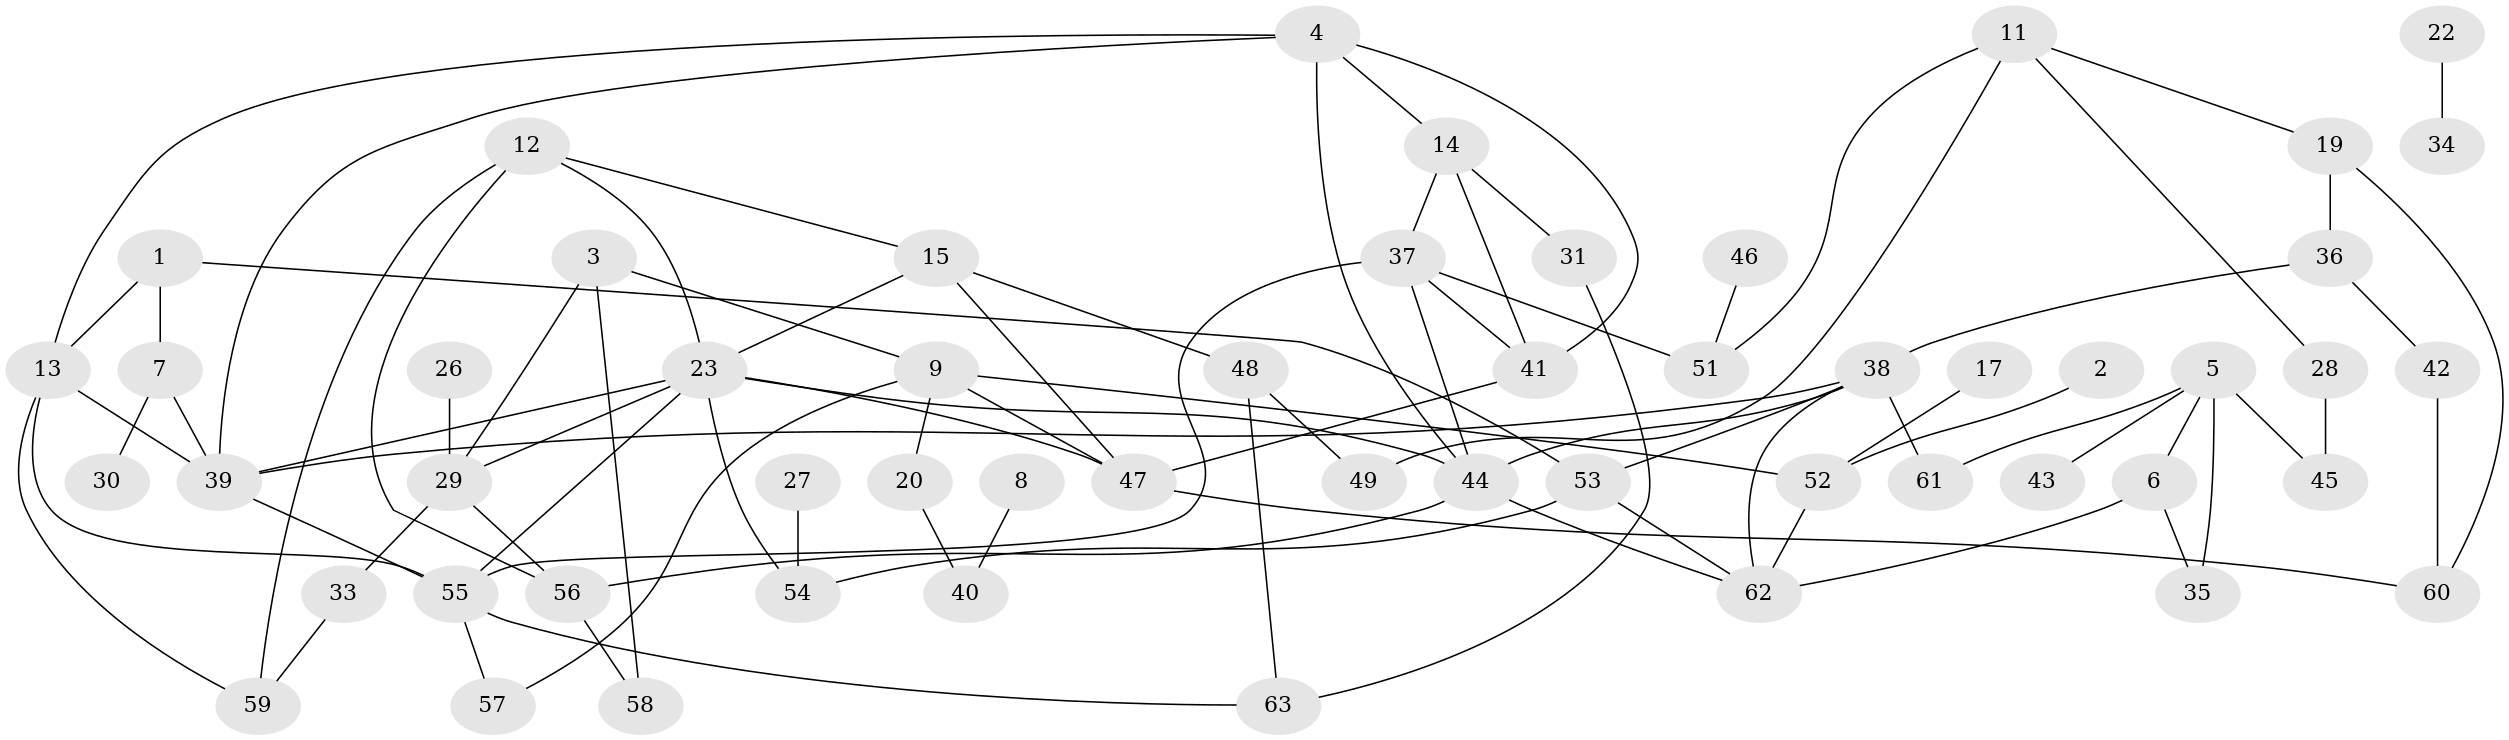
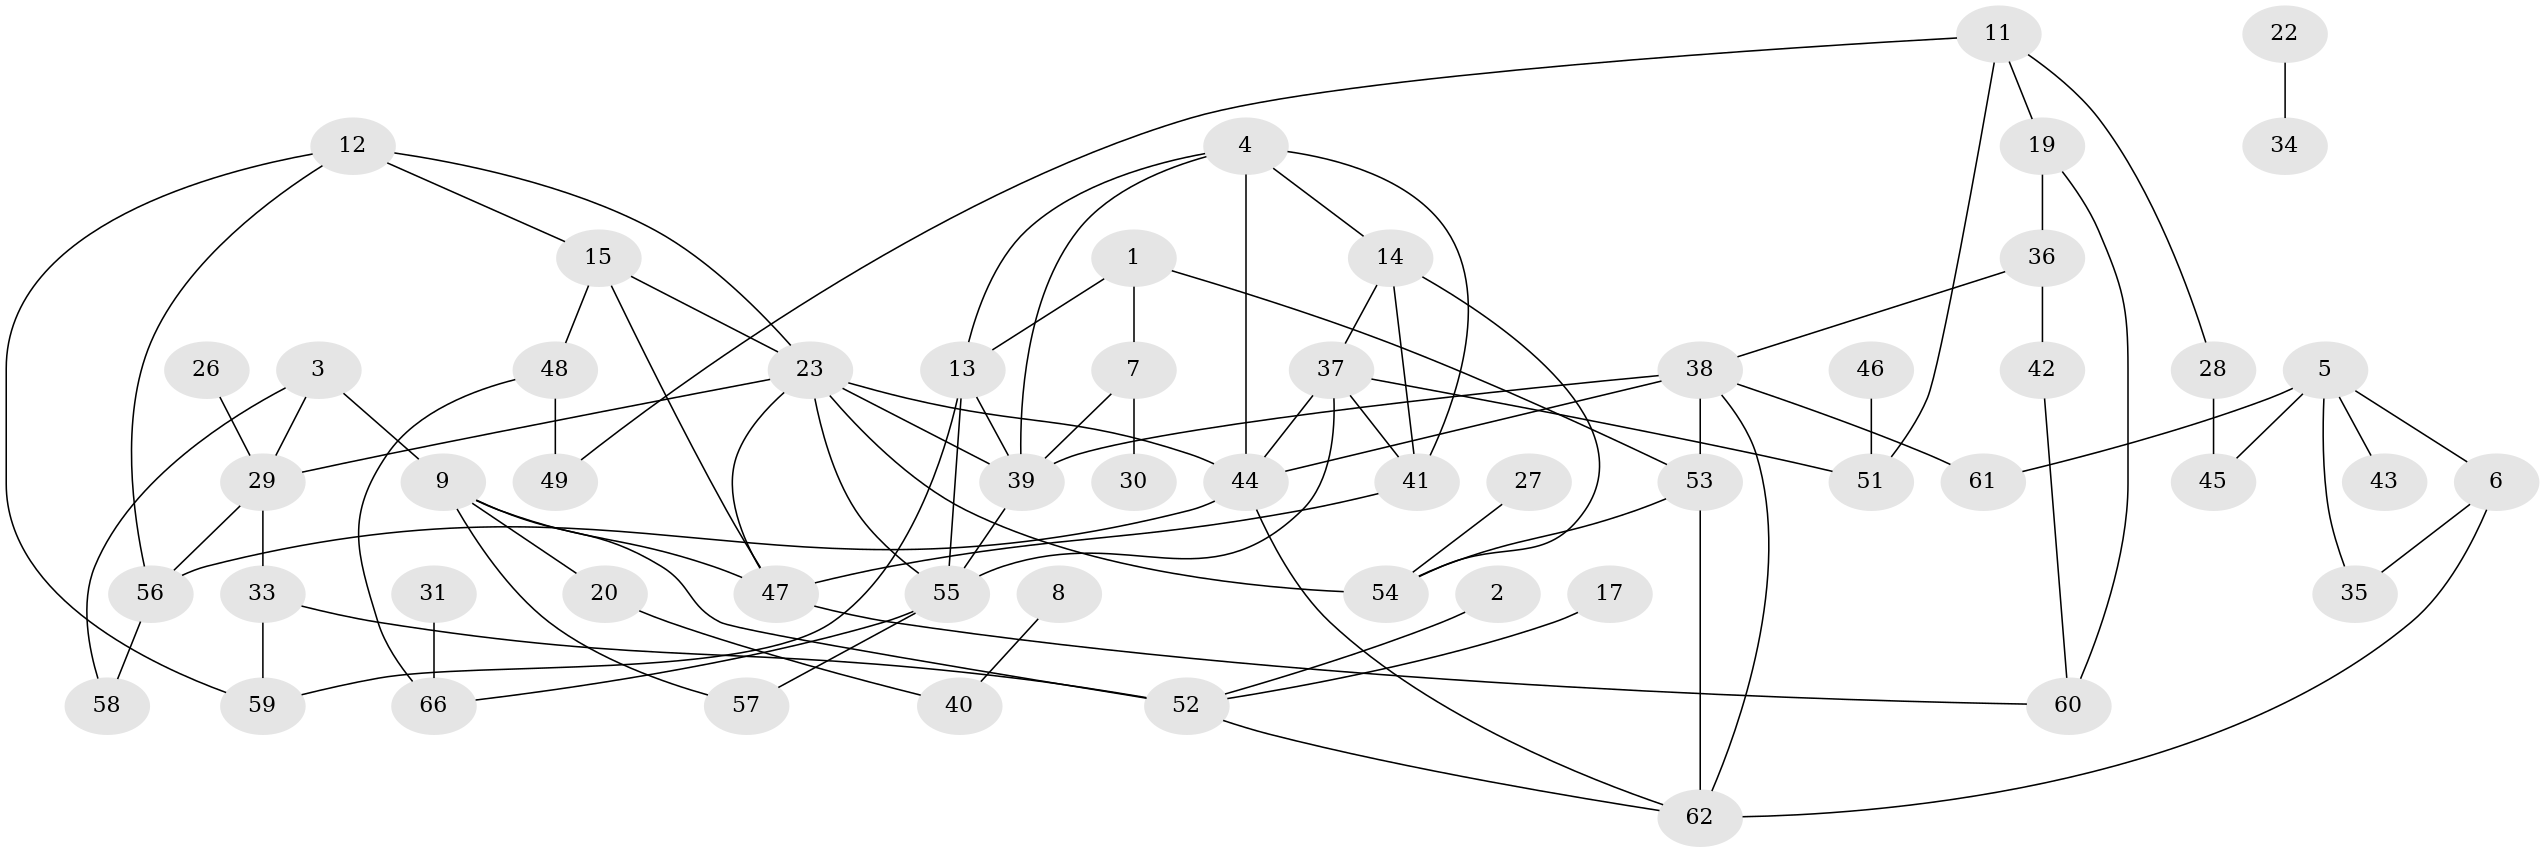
(1511, 202) -> (1596, 447)
none -> (660, 652)
(1279, 706) -> (434, 706)
